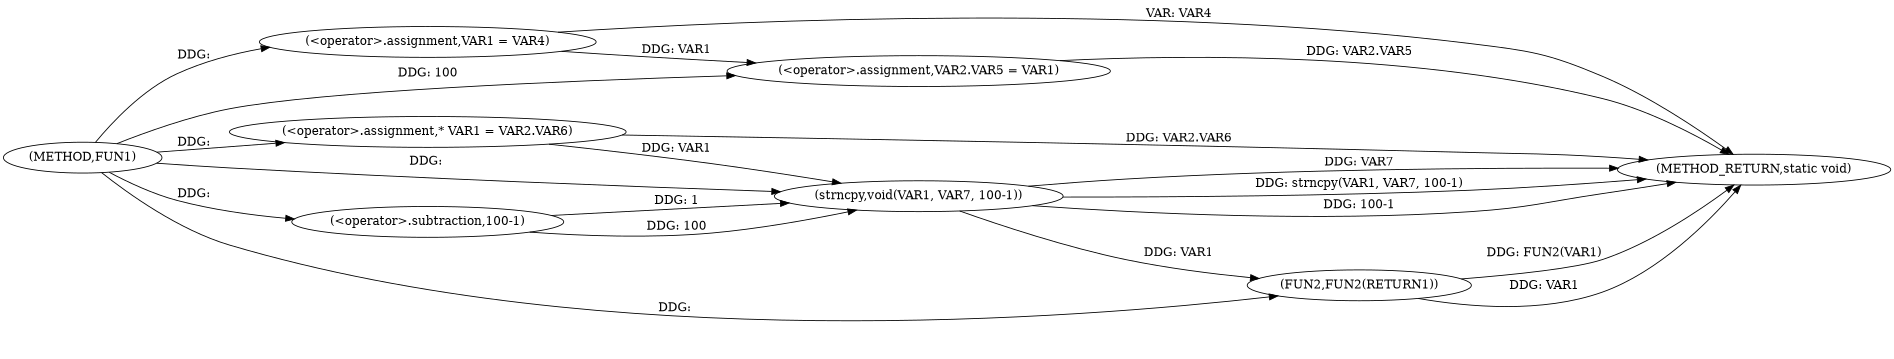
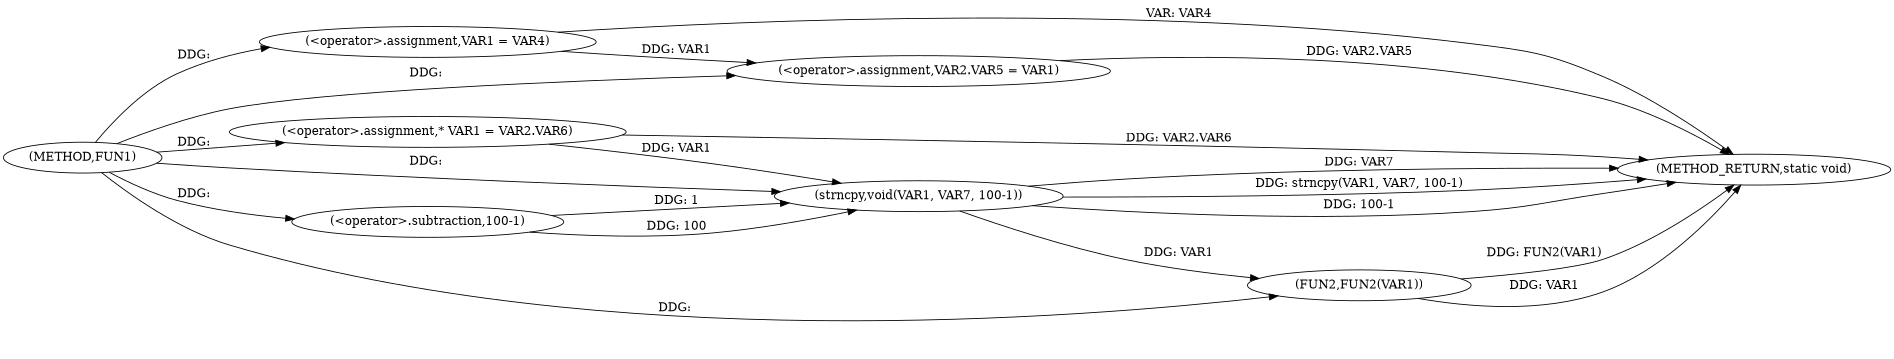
(428, 73) -> (428, 73)
(1359, 285) -> (1359, 285)
